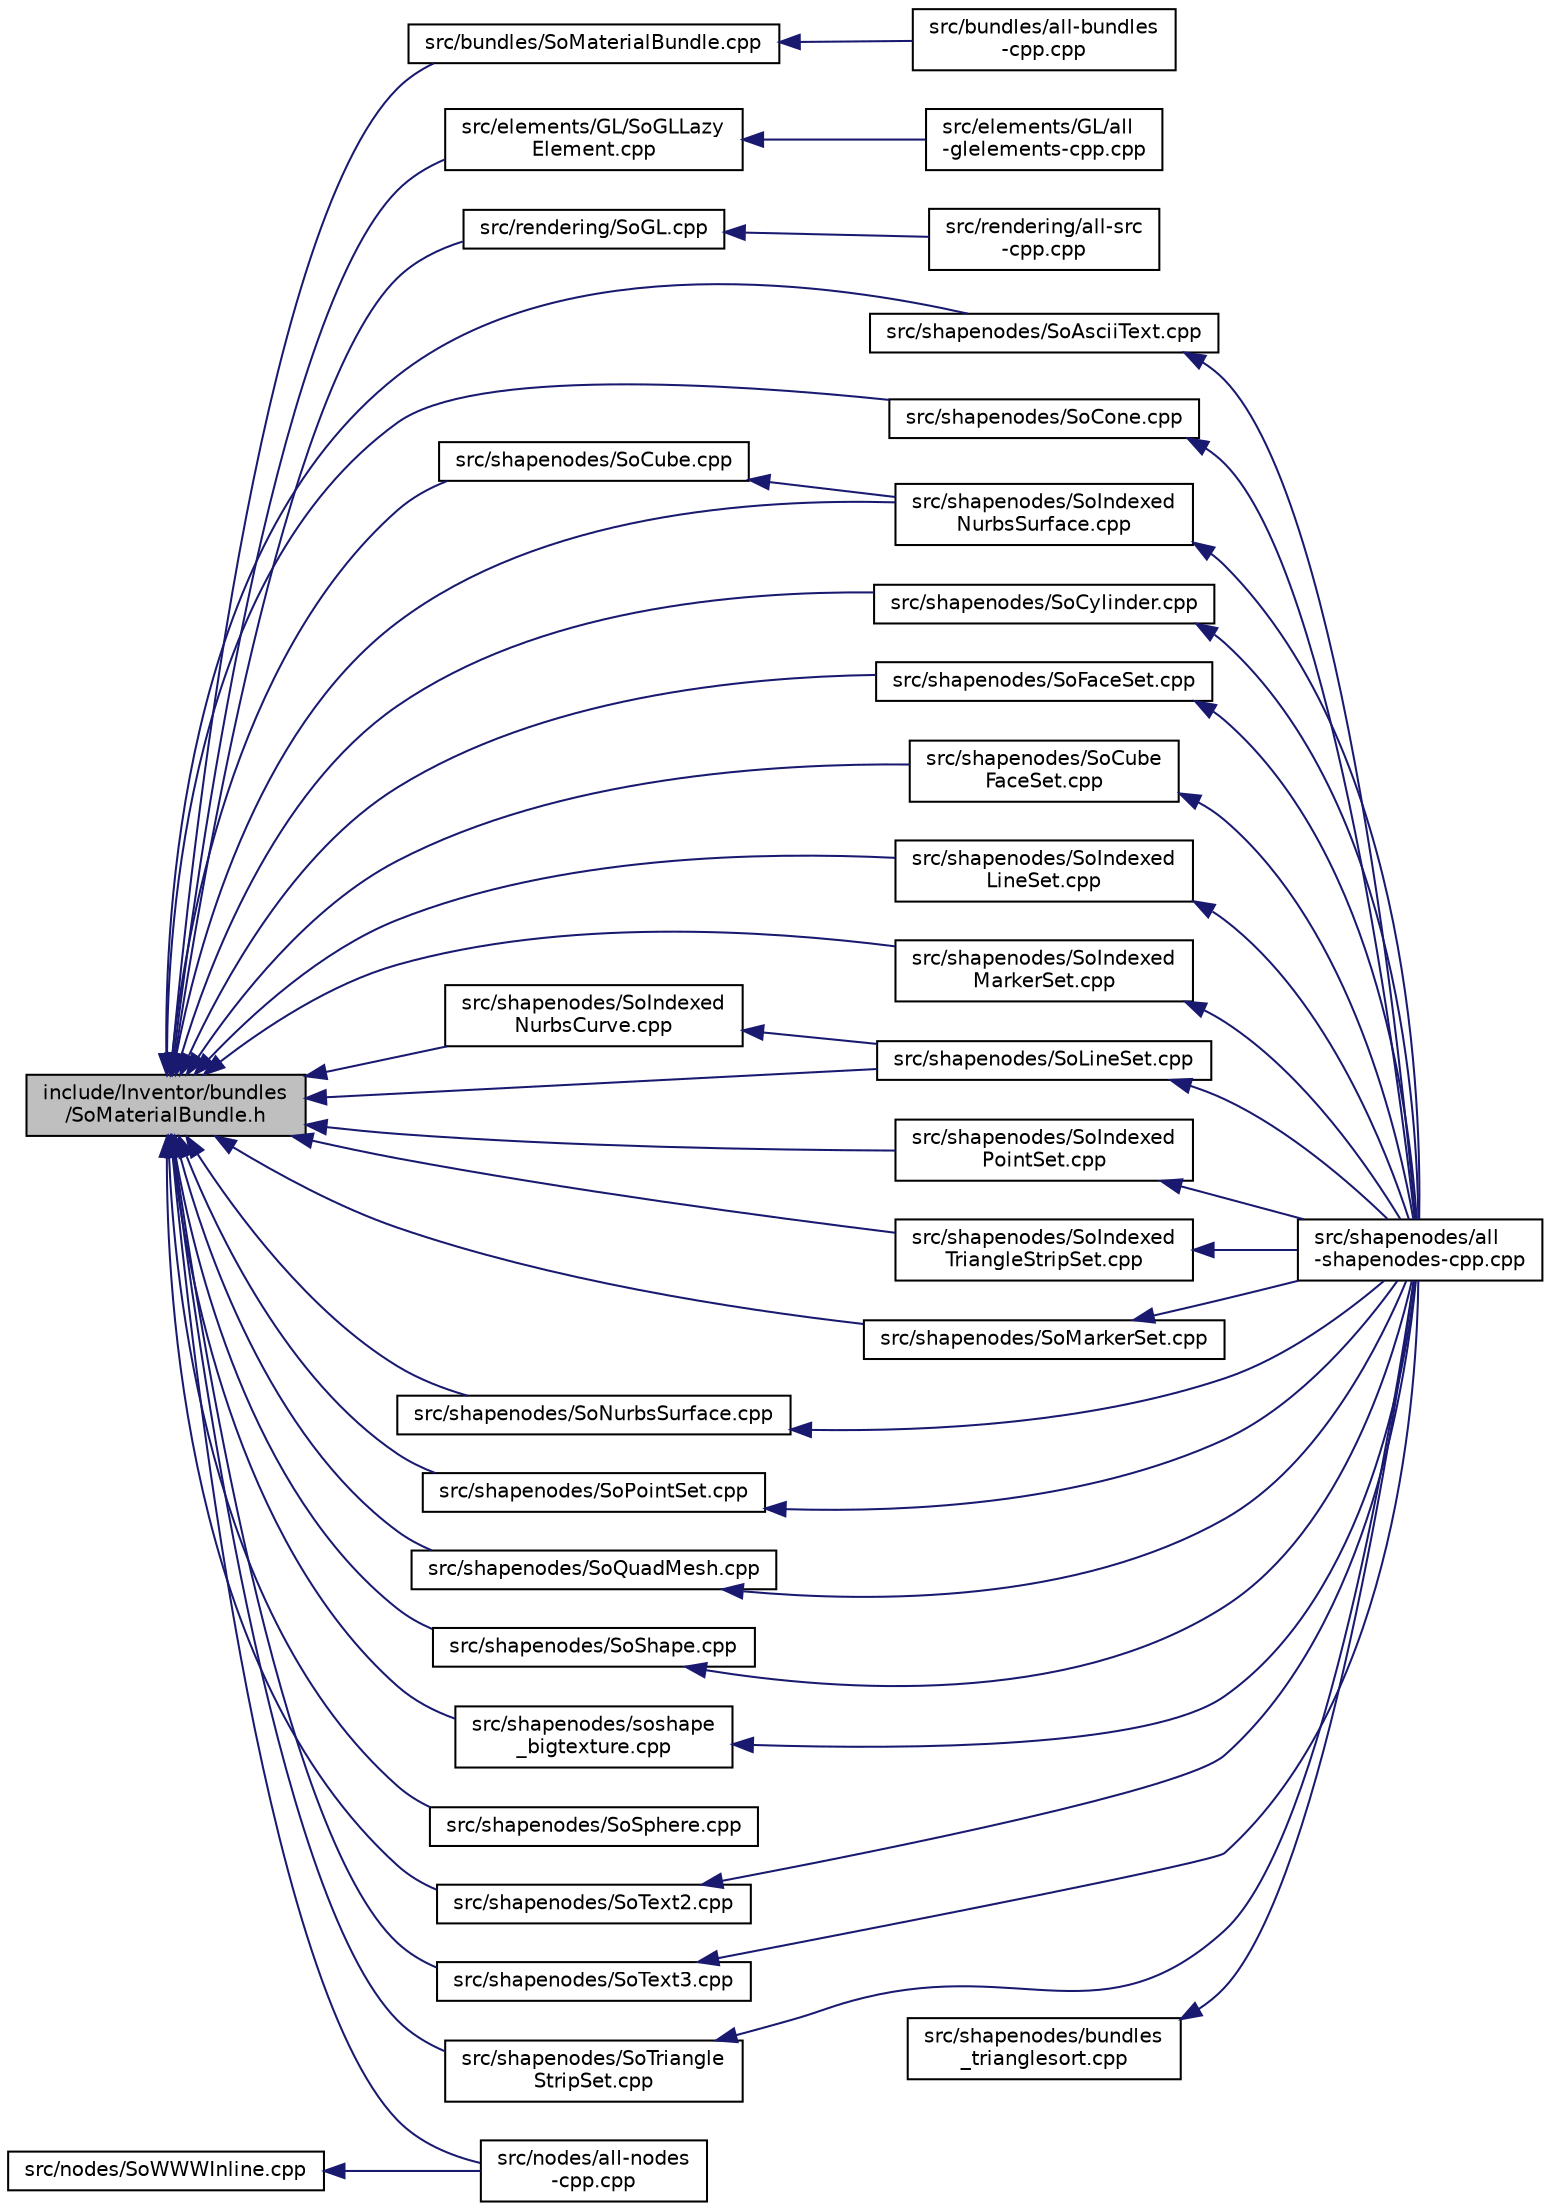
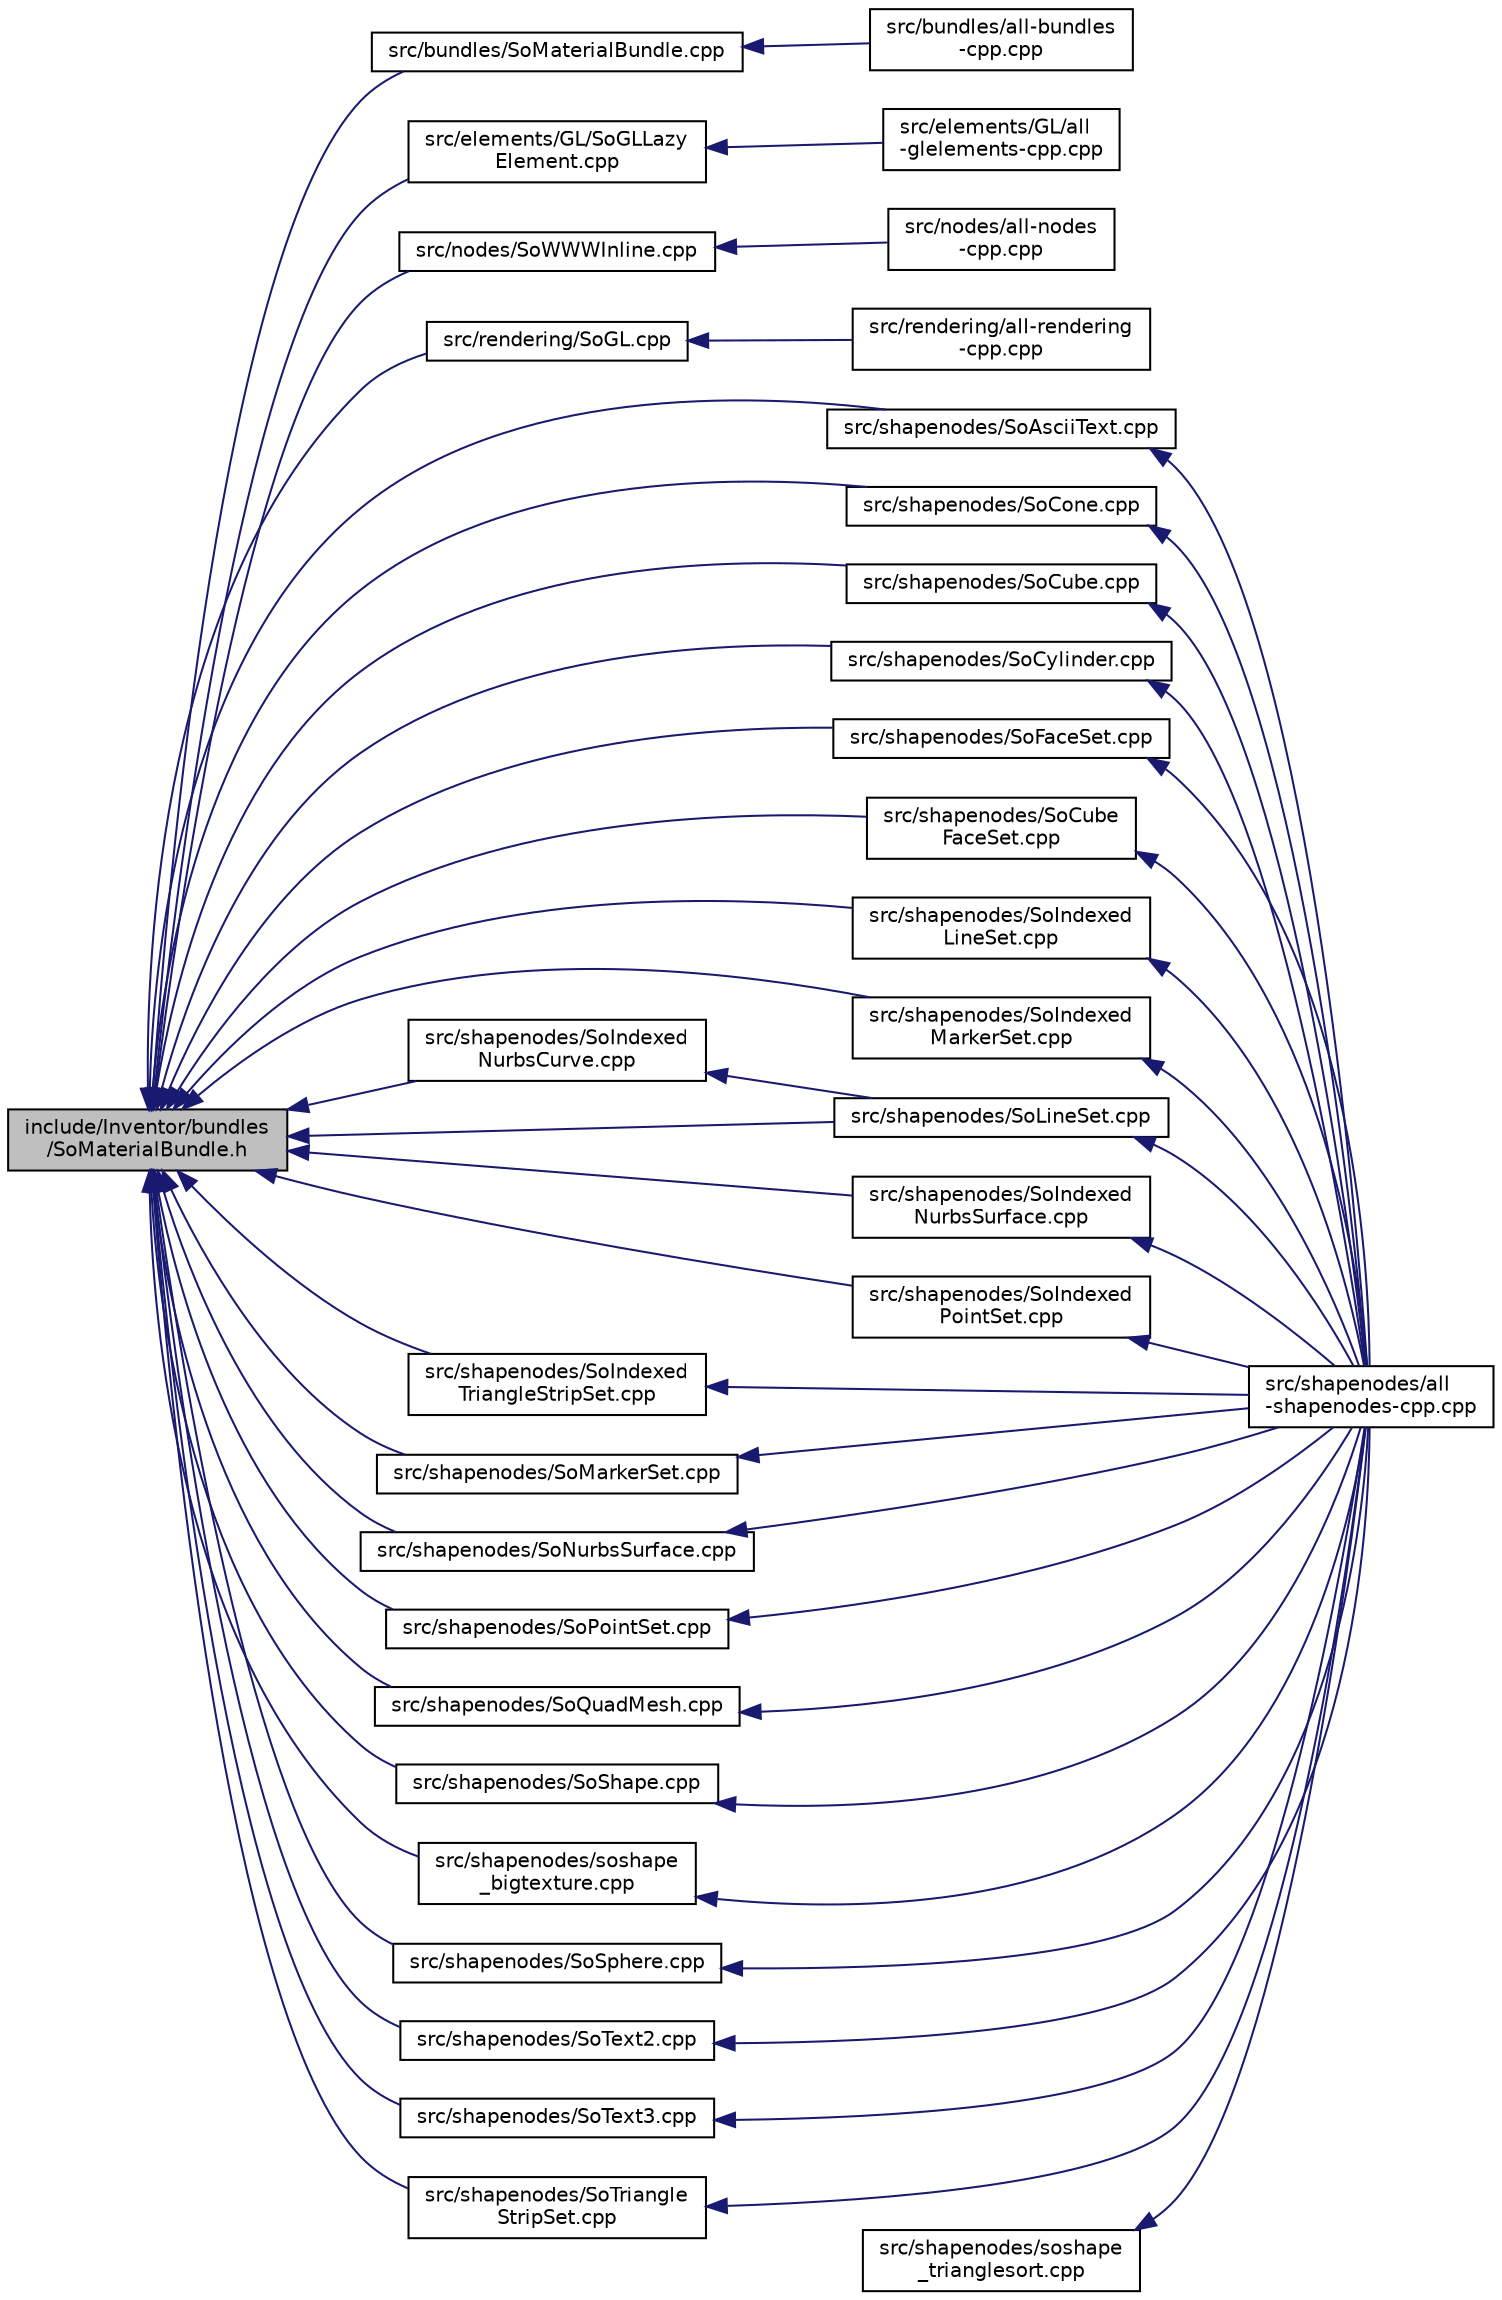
(1044, 239) -> (1001, 339)
(832, 490) -> (1287, 901)
(249, 1697) -> (229, 656)
none -> (1209, 1878)
(1044, 2049) -> (1001, 2261)
